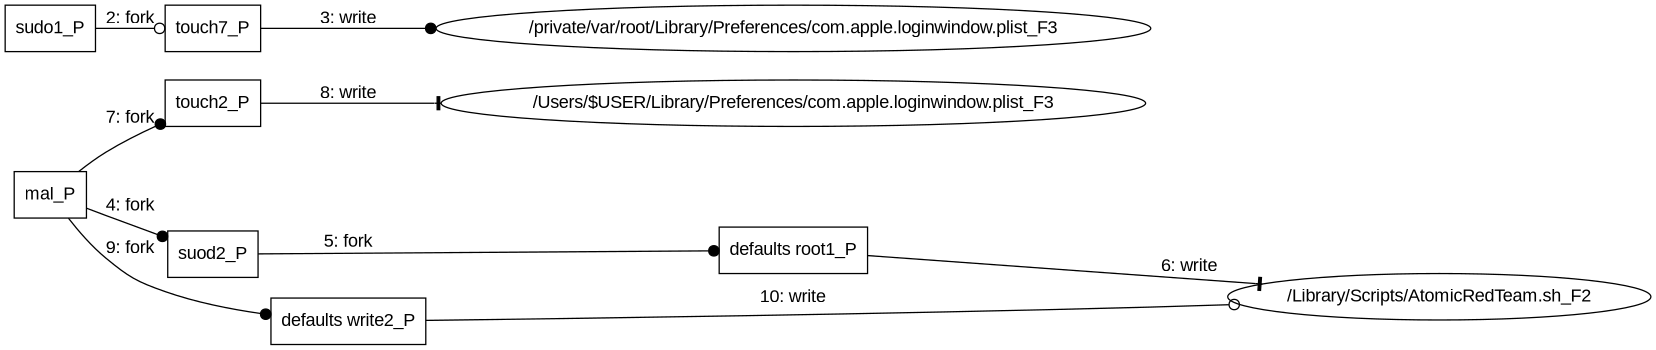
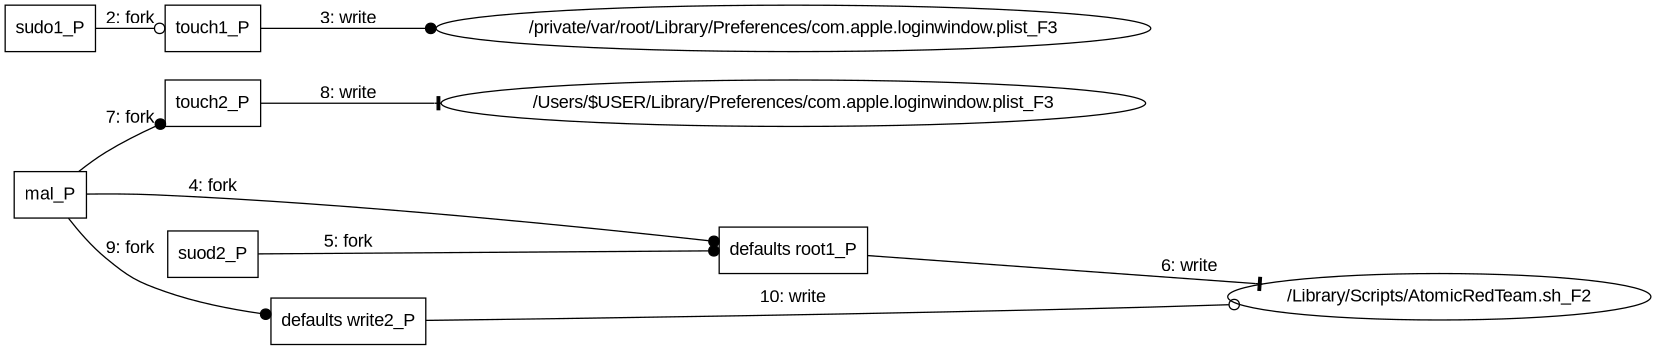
(213, 28) -> (213, 28)
(122, 221) -> (398, 211)
